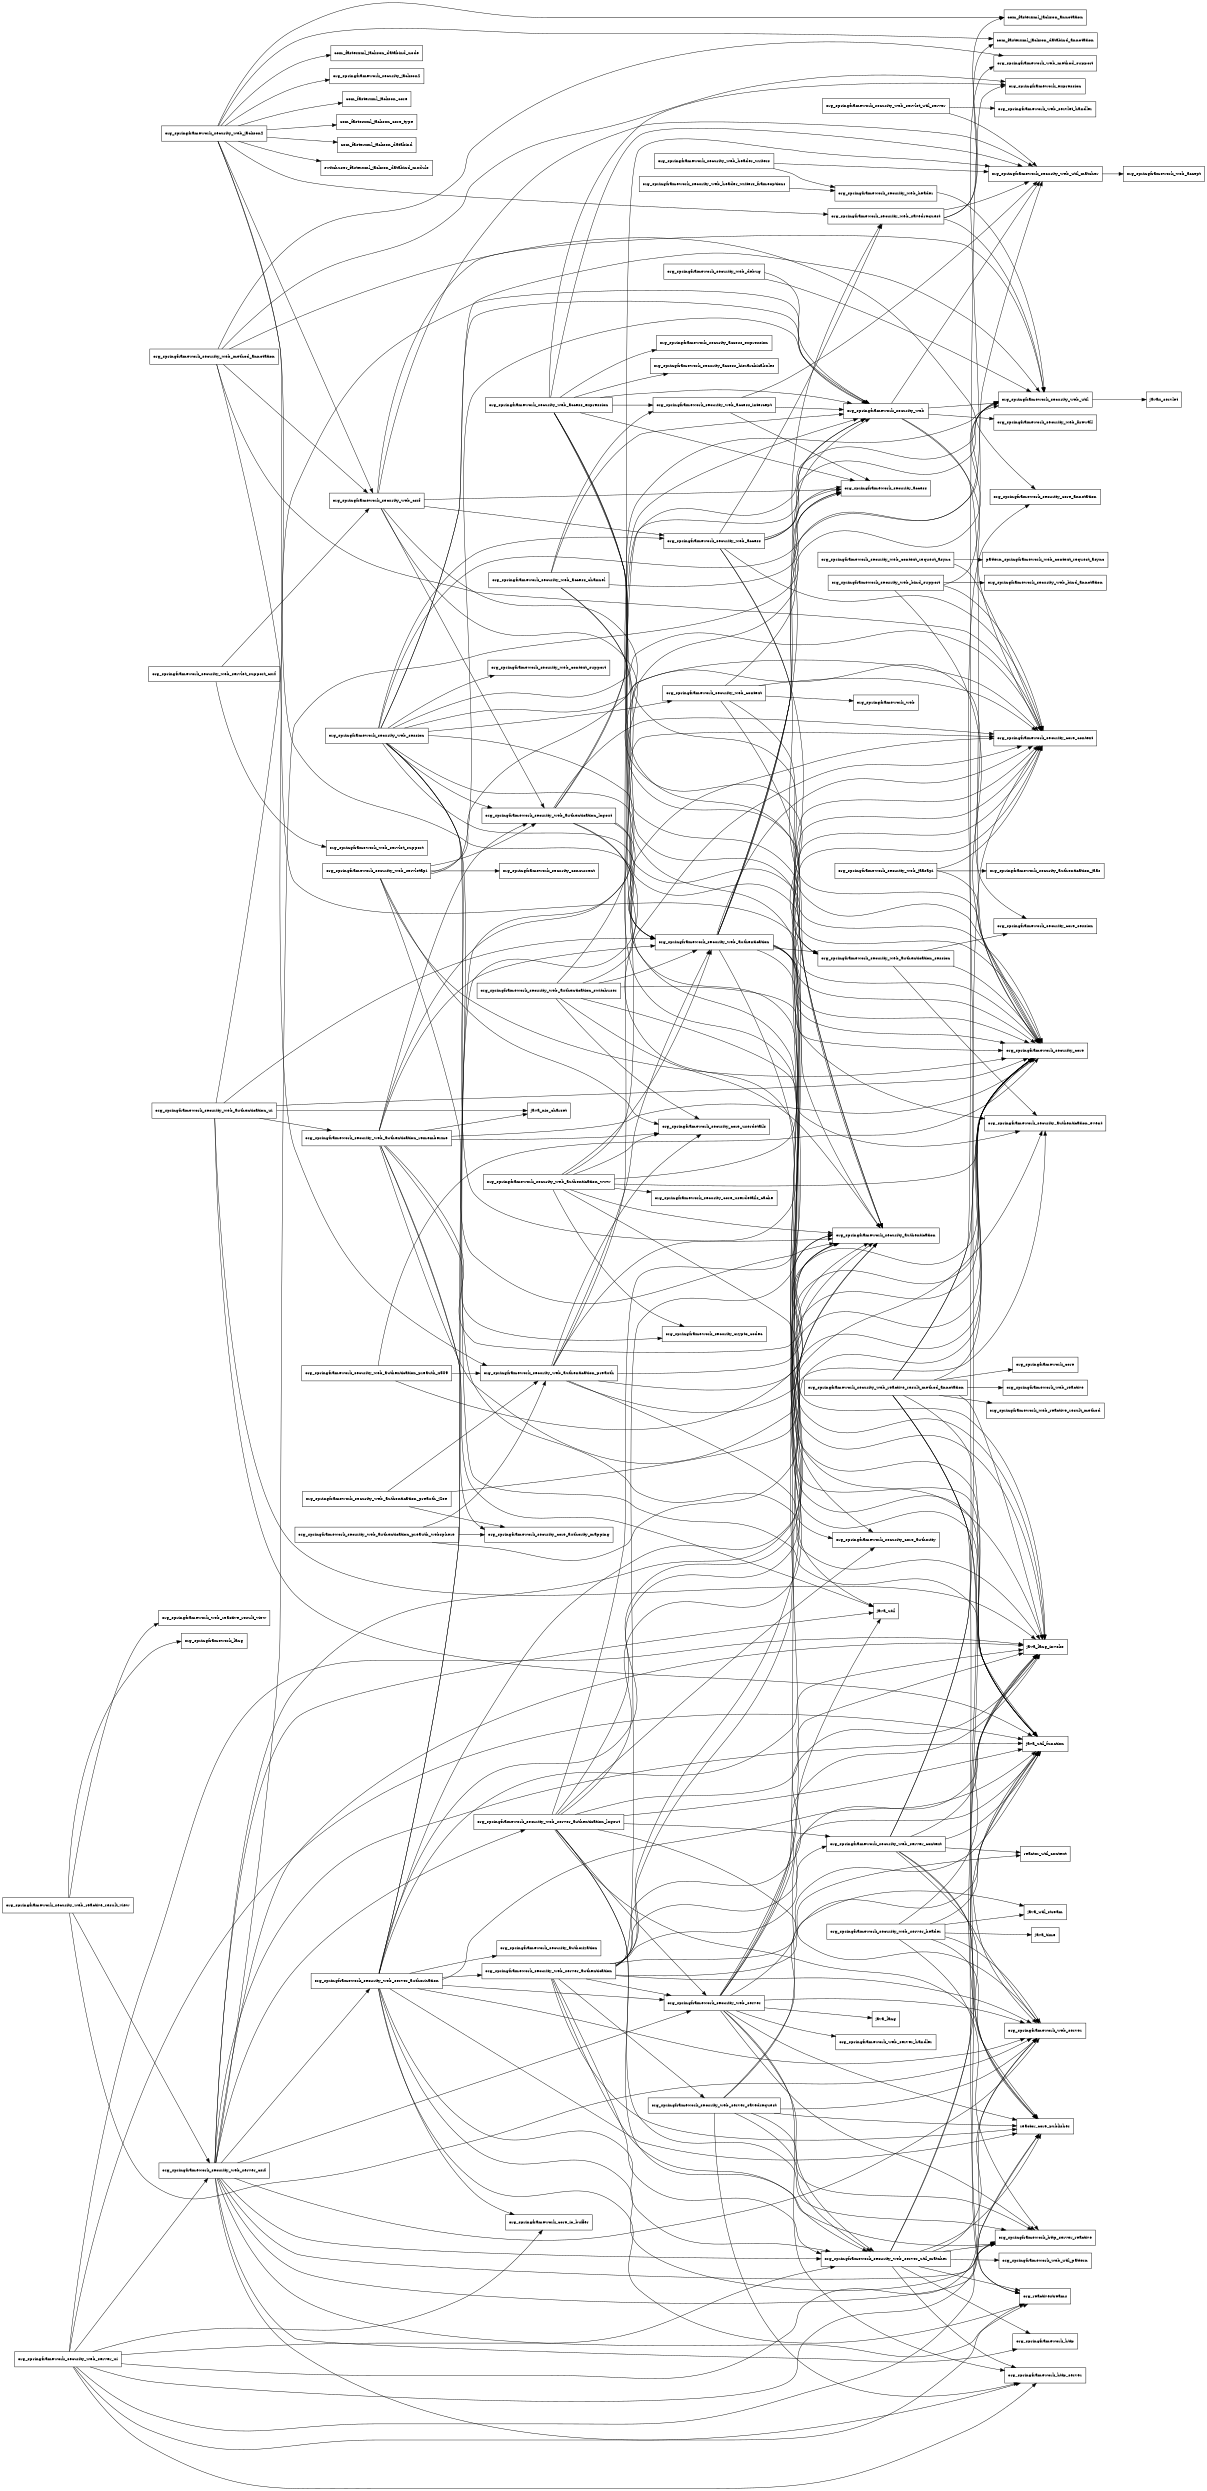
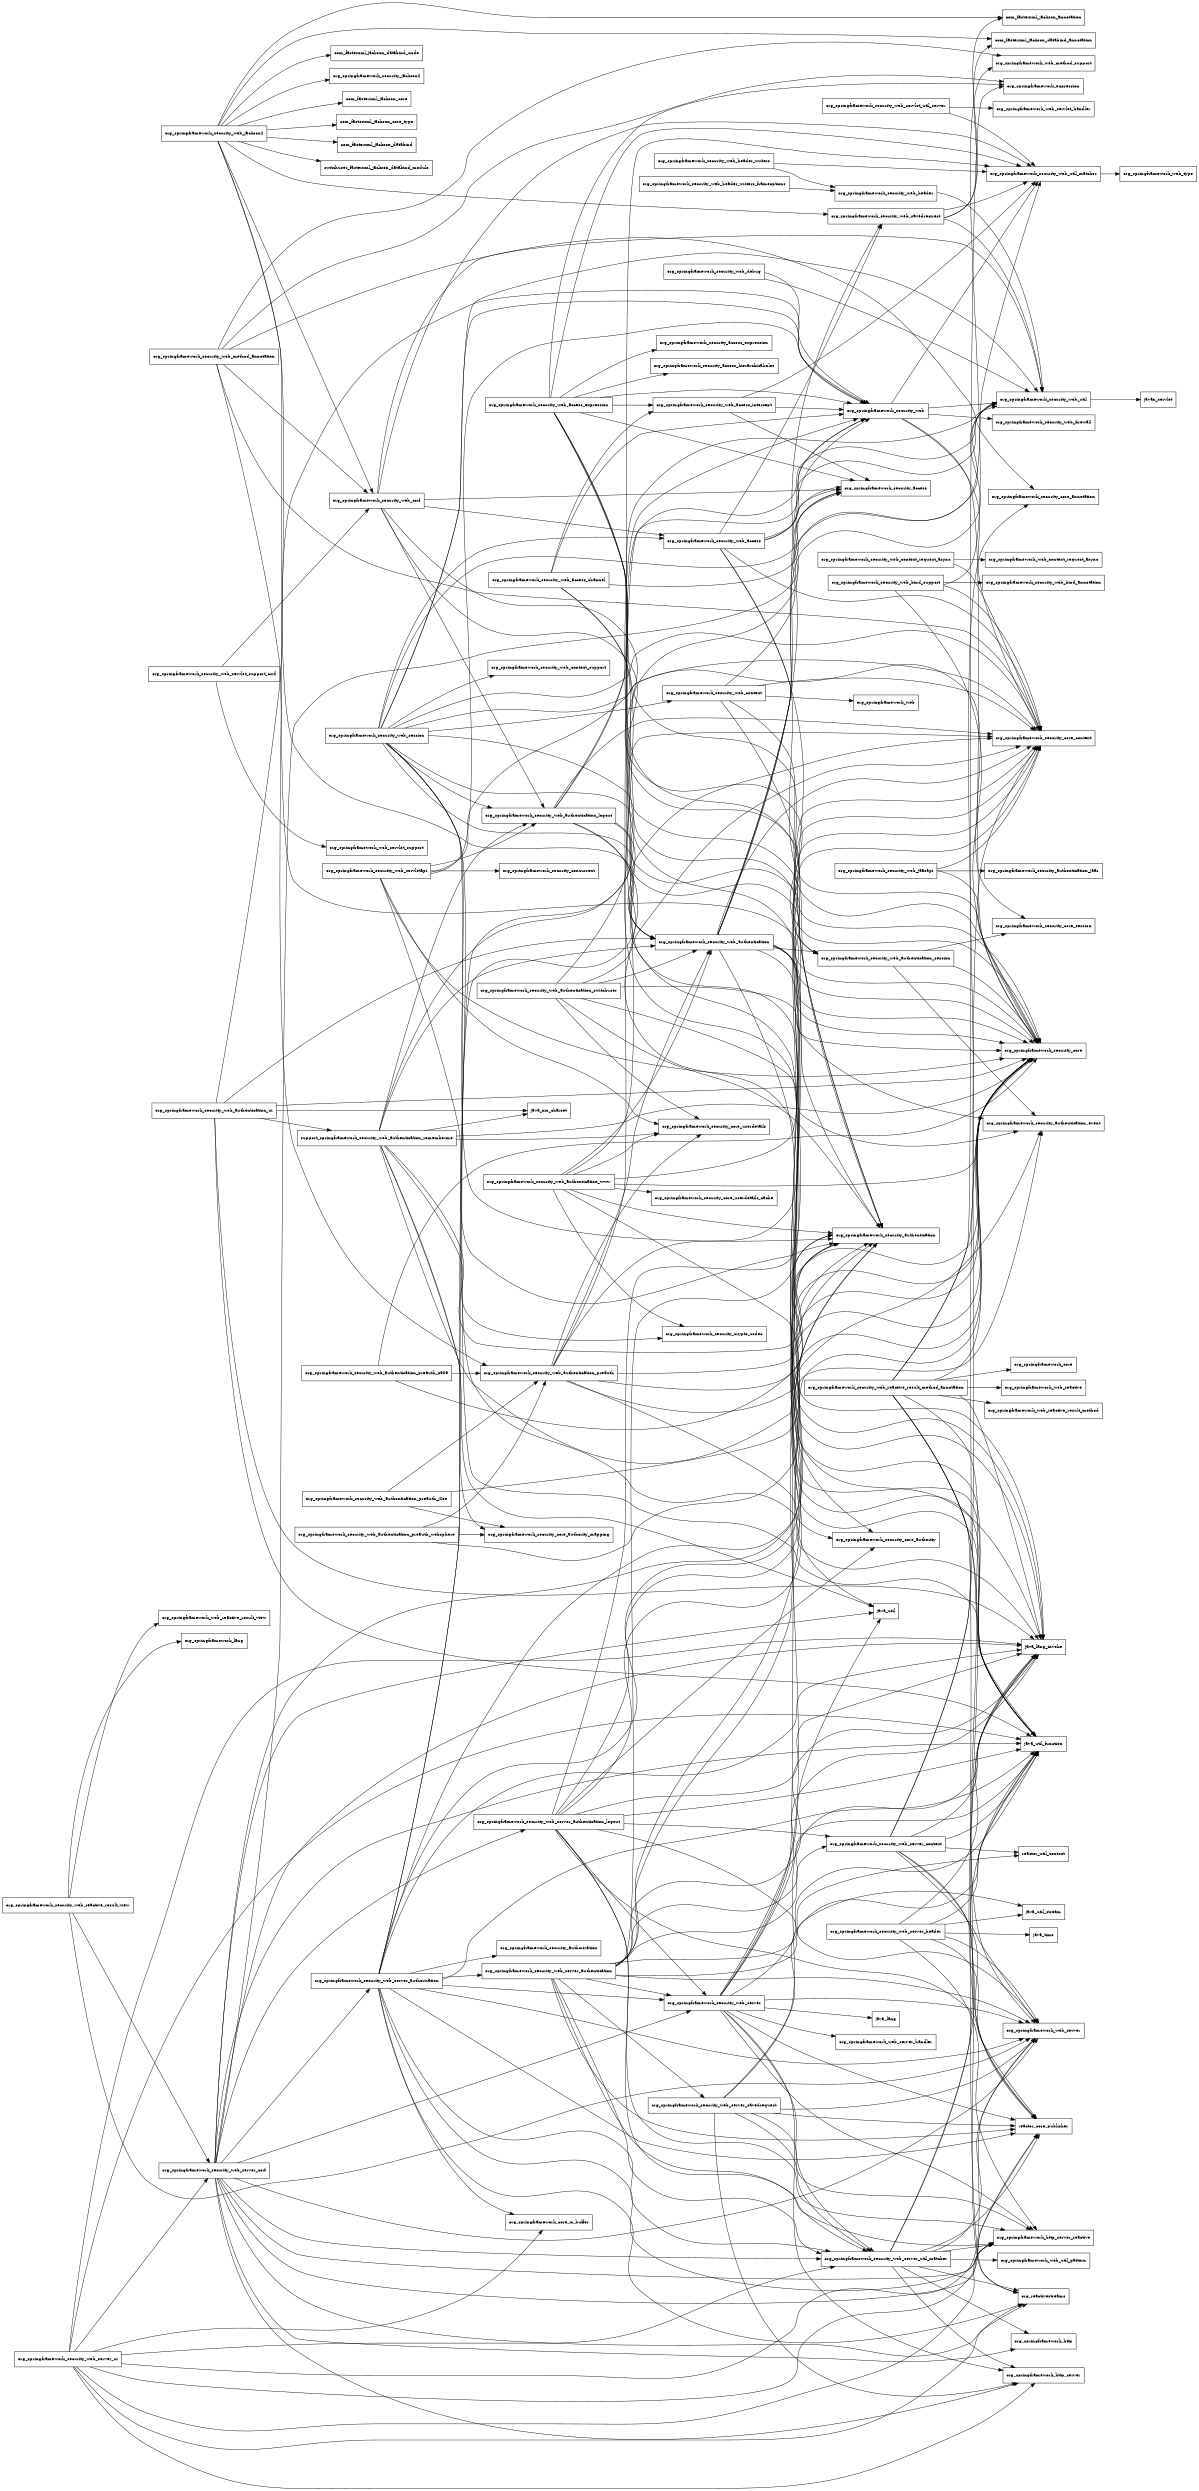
(1164, 174) -> (1158, 174)
(1045, 560) -> (1044, 560)
(377, 1138) -> (377, 1138)
